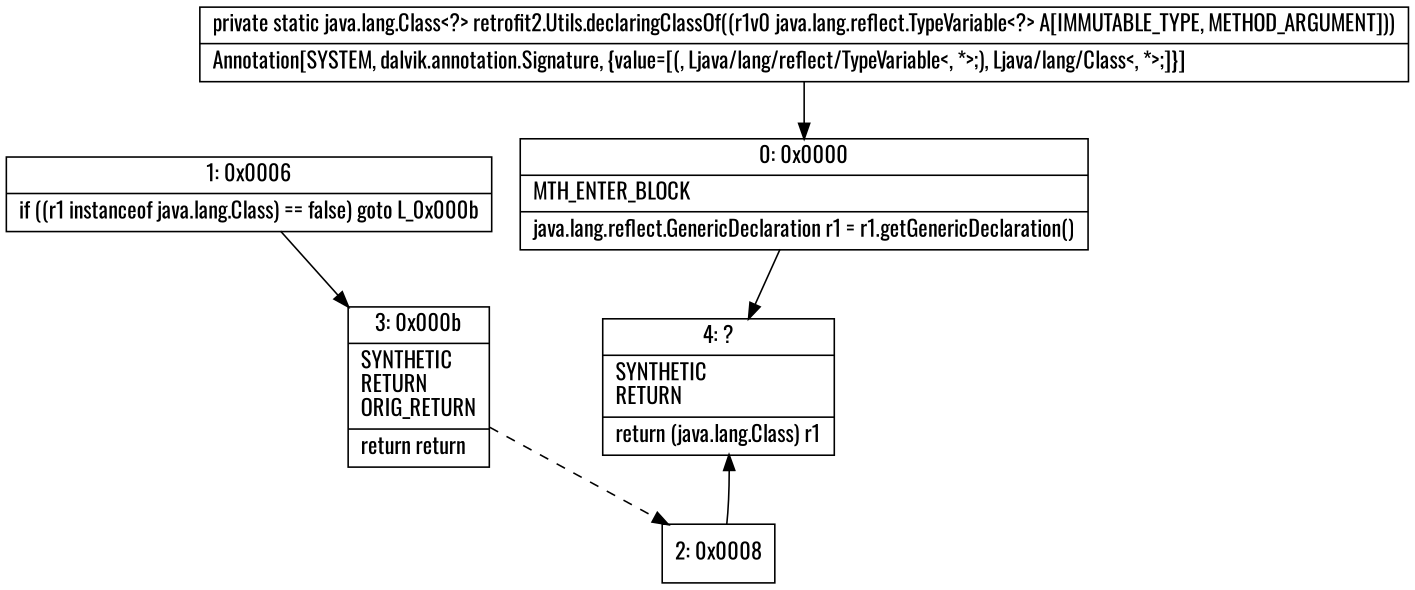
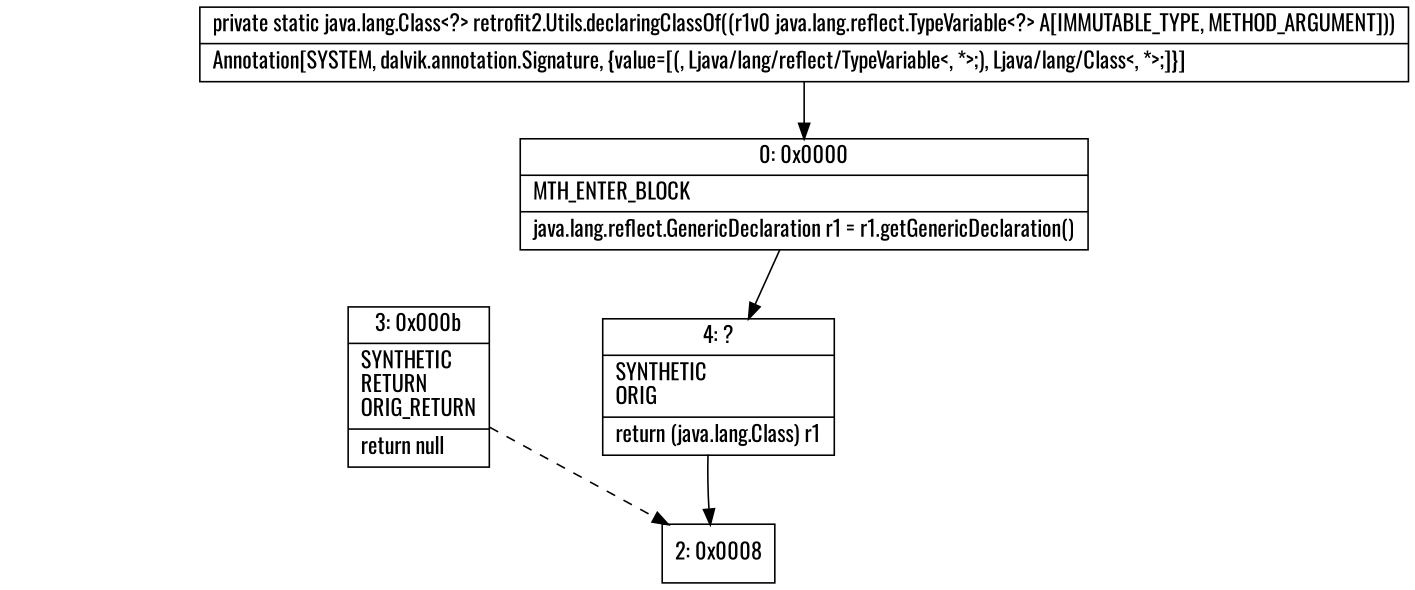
(249, 194) -> none
(650, 397) -> (637, 397)
(414, 447) -> (403, 447)
(729, 498) -> (708, 482)
